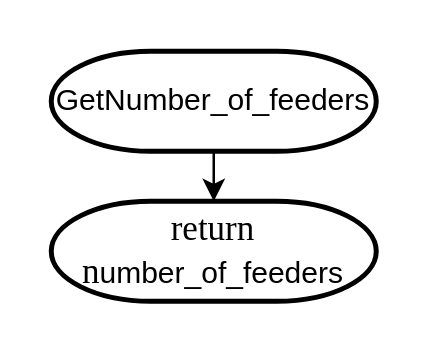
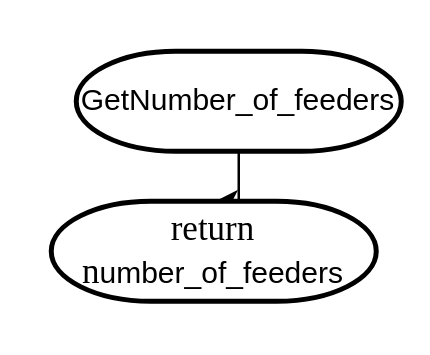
(214, 101) -> (239, 101)
